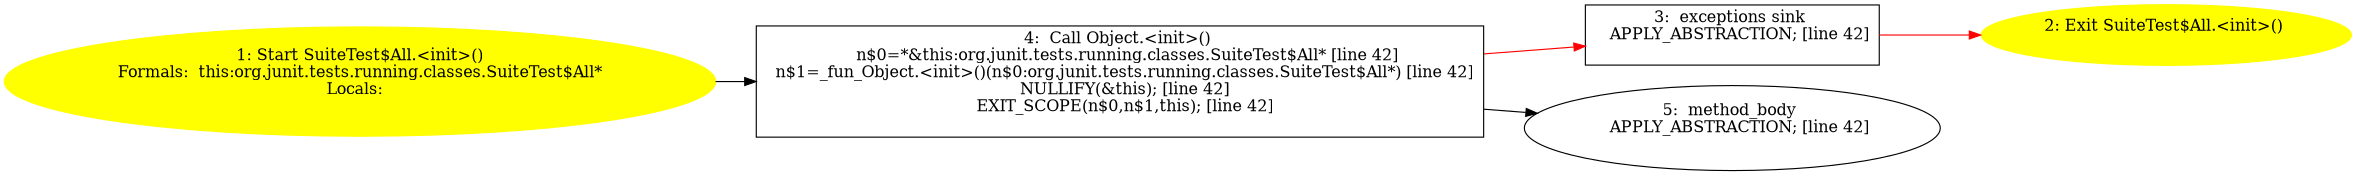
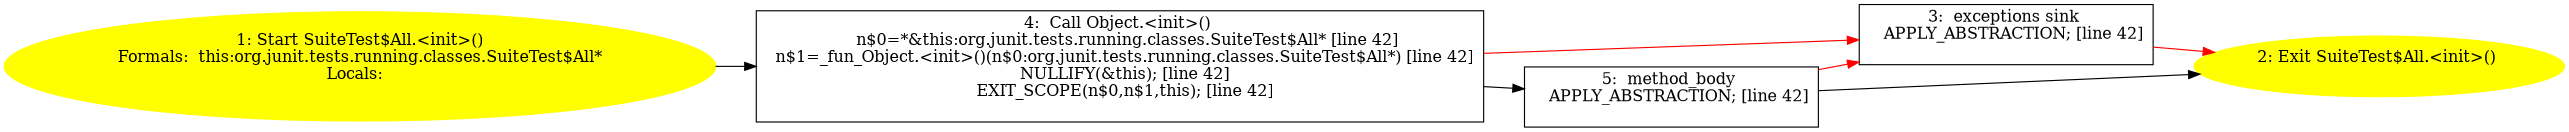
none -> (1833, 67)
none -> (2004, 83)
(1732, 128) -> (1671, 97)
